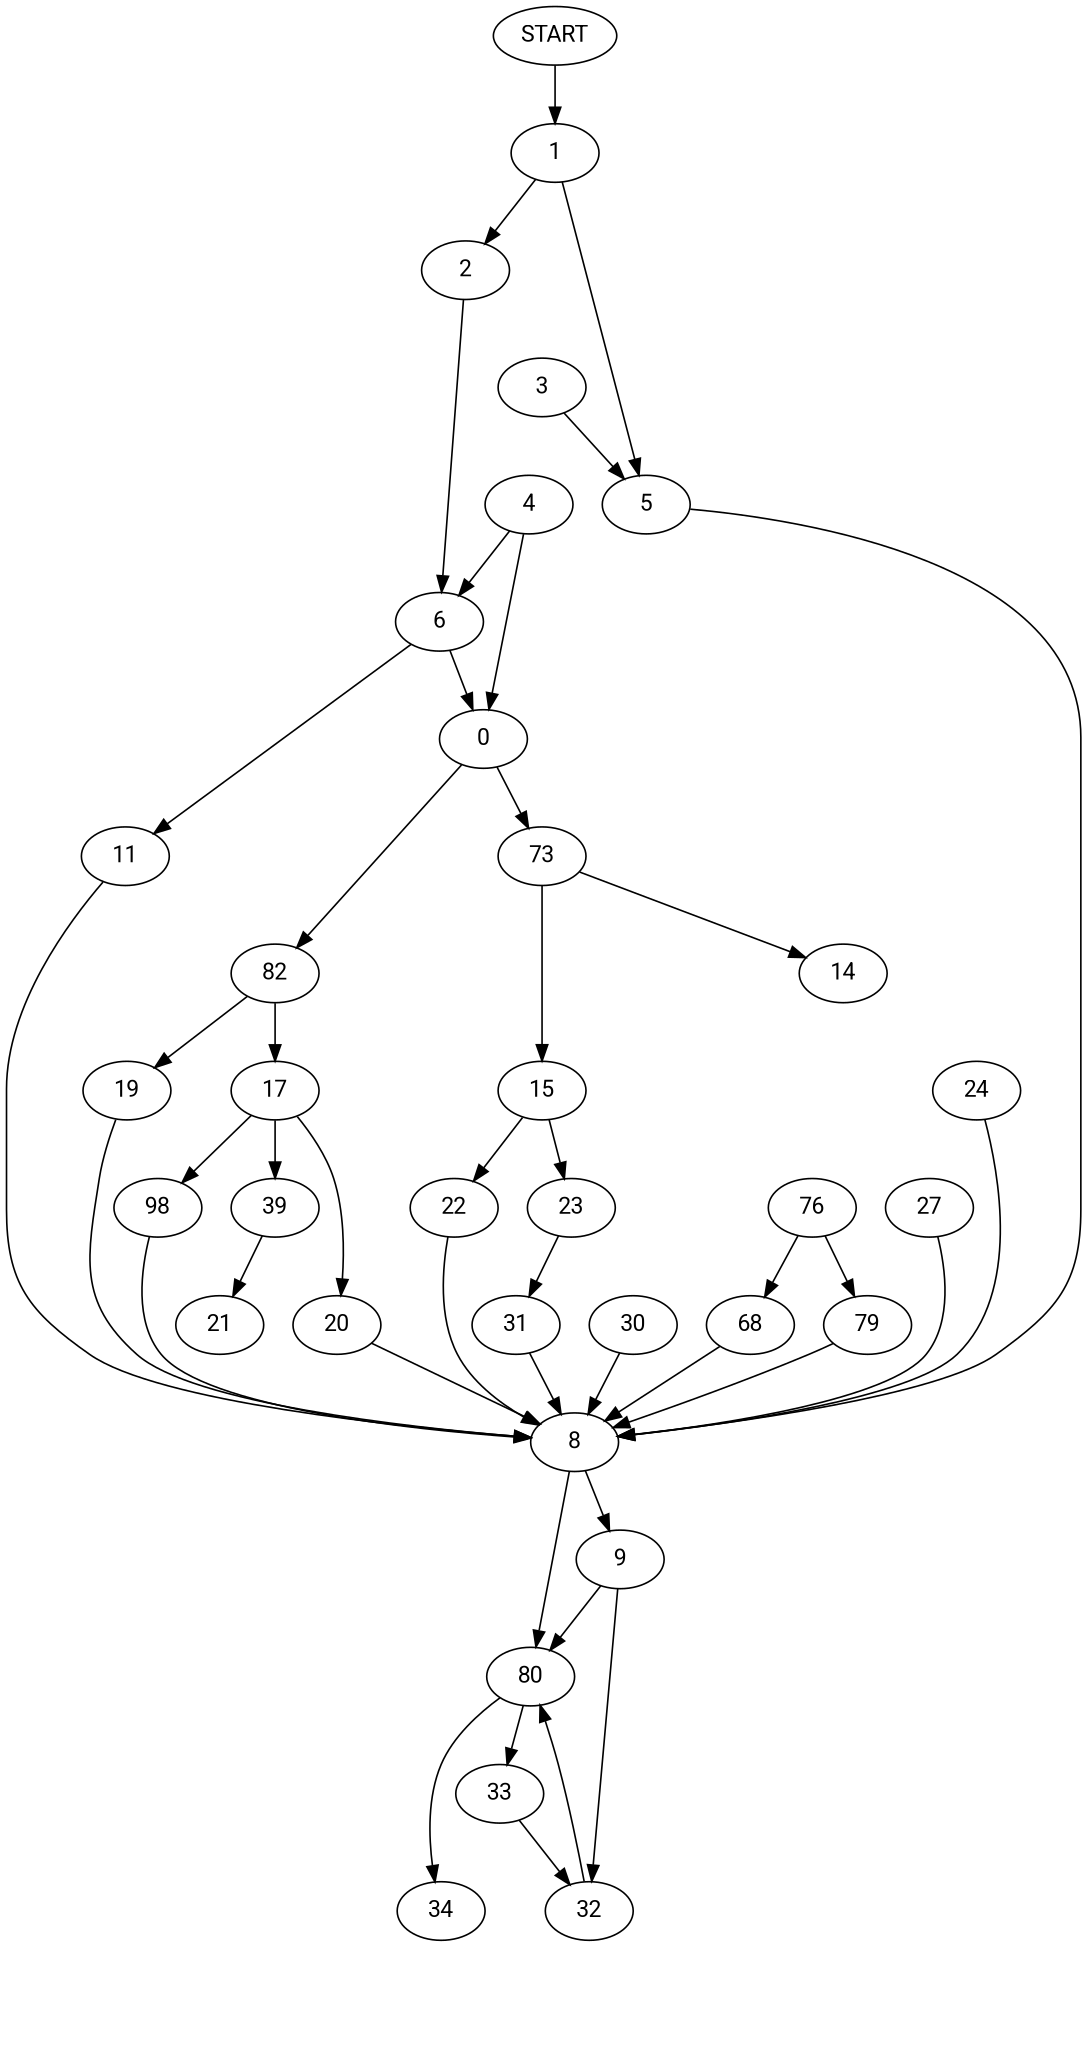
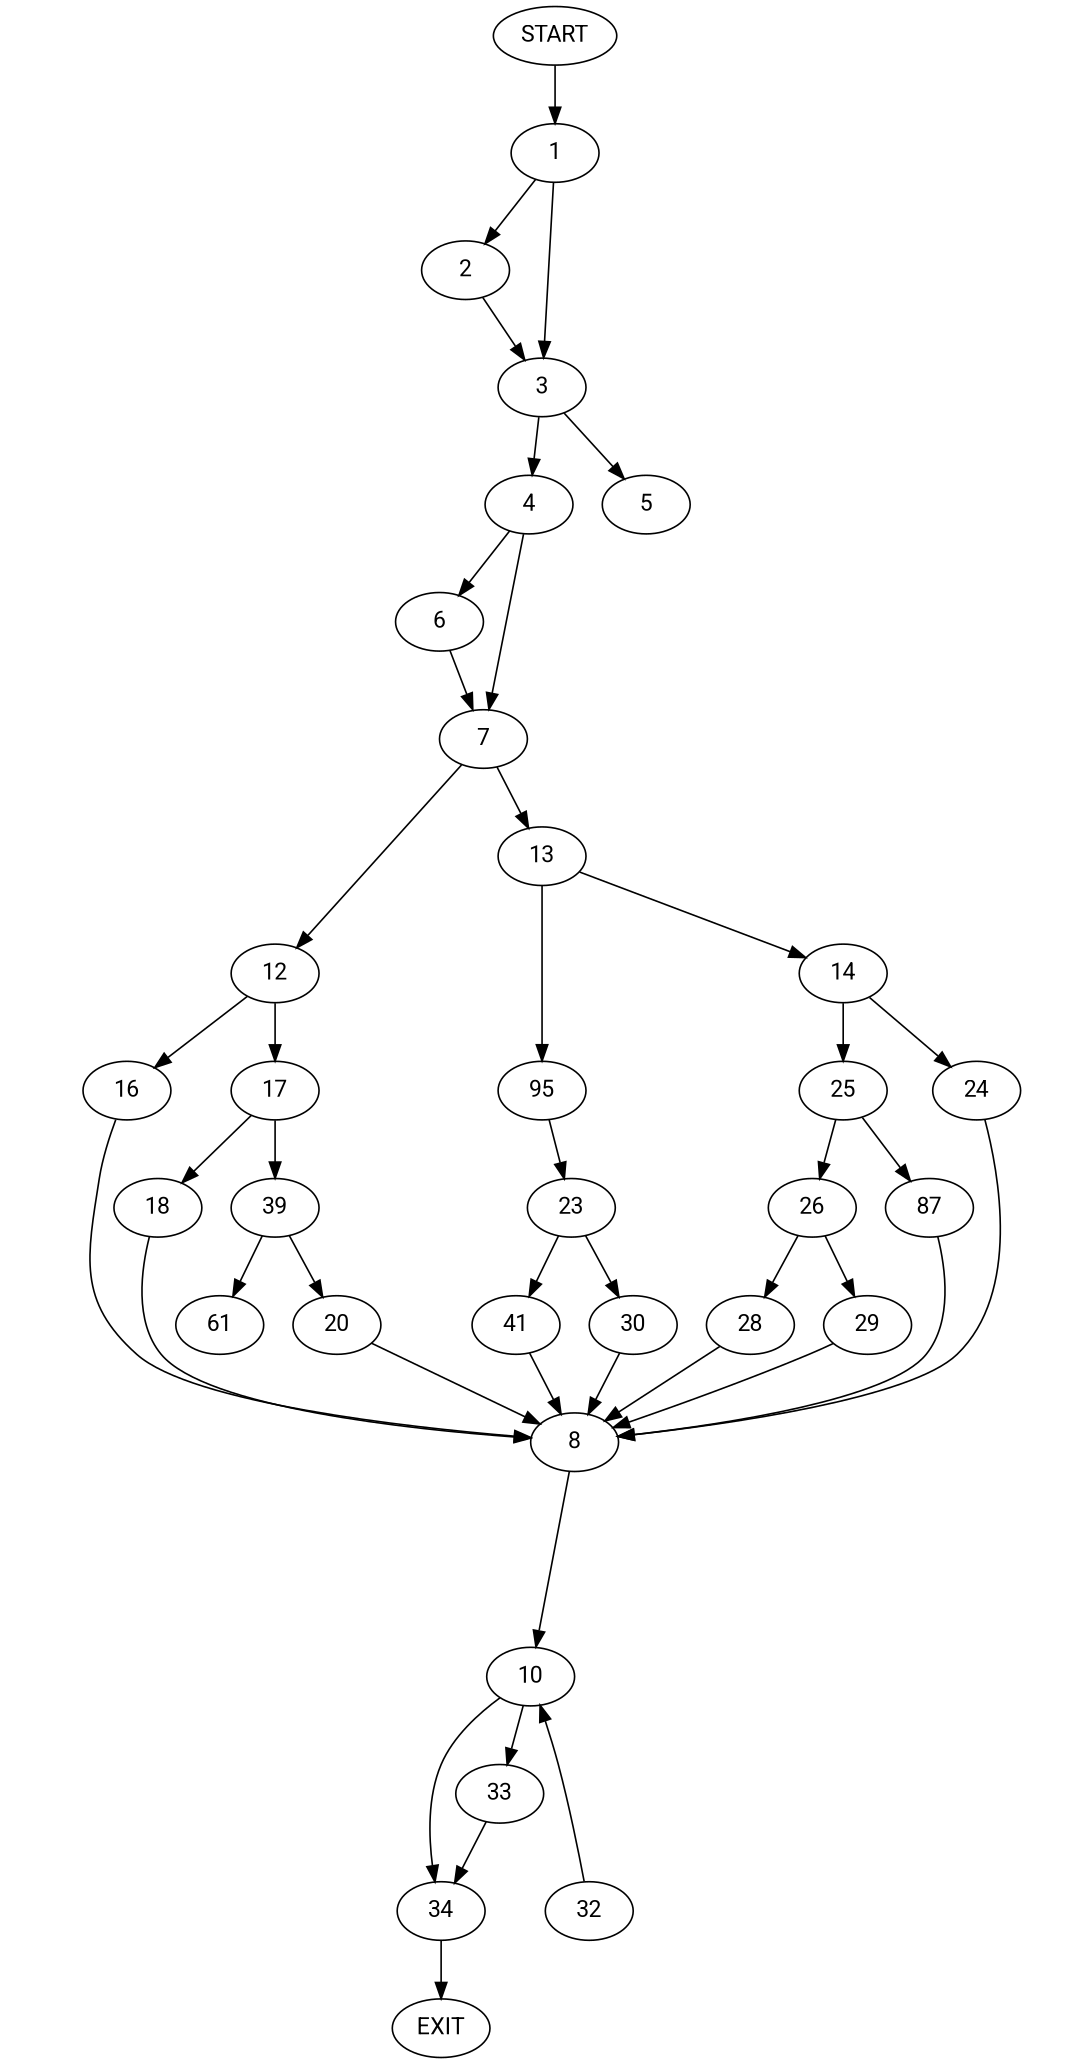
(599, 321) -> (549, 262)
(453, 438) -> (499, 322)
none -> (536, 438)
(483, 739) -> (483, 739)
(125, 856) -> none
(542, 856) -> (542, 856)
(275, 973) -> (275, 973)
(1081, 1002) -> none
none -> (904, 1027)
(127, 1091) -> (127, 1091)
(542, 1091) -> (542, 1091)
none -> (843, 1091)
(337, 1193) -> (302, 1259)
(158, 1208) -> (158, 1208)
(454, 1208) -> none
(812, 1208) -> (812, 1208)
(929, 1208) -> (929, 1208)
none -> (598, 1259)
(220, 1325) -> (220, 1325)
(516, 1325) -> (516, 1325)
(750, 1325) -> (750, 1325)
(868, 1325) -> (868, 1325)
(620, 1559) -> none
(531, 1677) -> (531, 1677)
(539, 1846) -> (474, 1845)
none -> (441, 2028)
